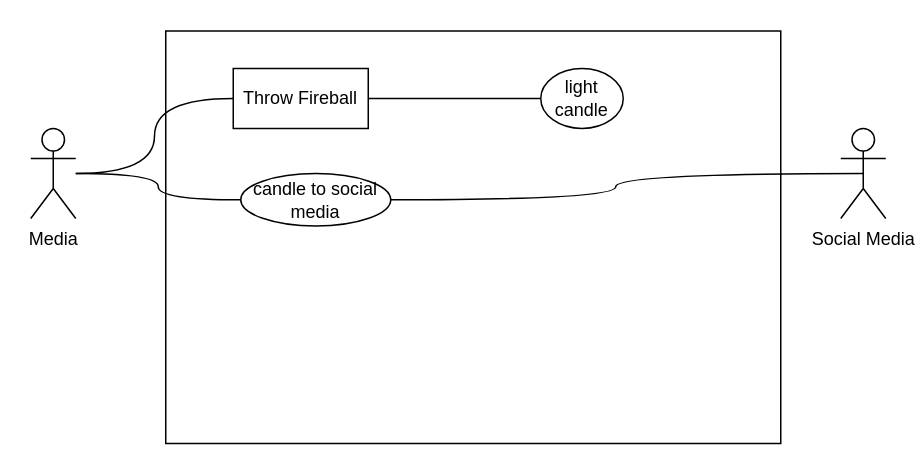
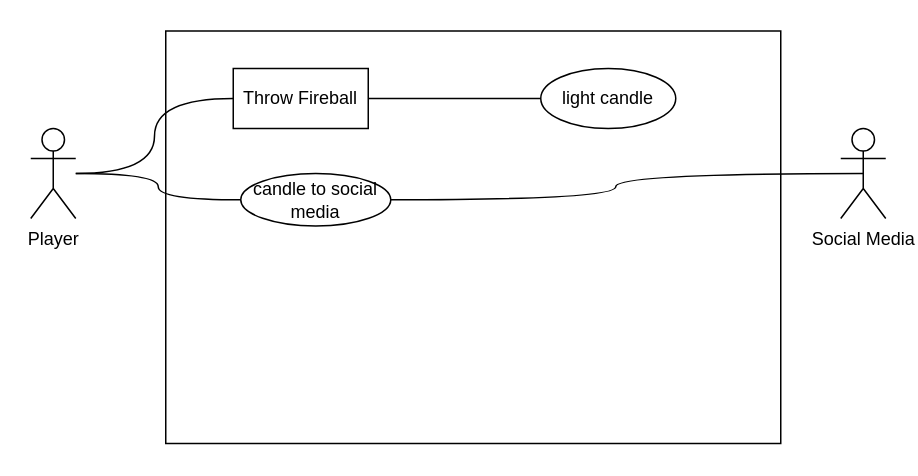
(582, 98) -> (608, 98)
(54, 240) -> (54, 240)
